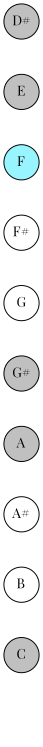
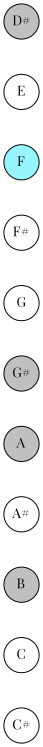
(22, 92) -> (22, 92)
(22, 585) -> (22, 585)
(22, 655) -> (22, 655)
none -> (22, 726)
